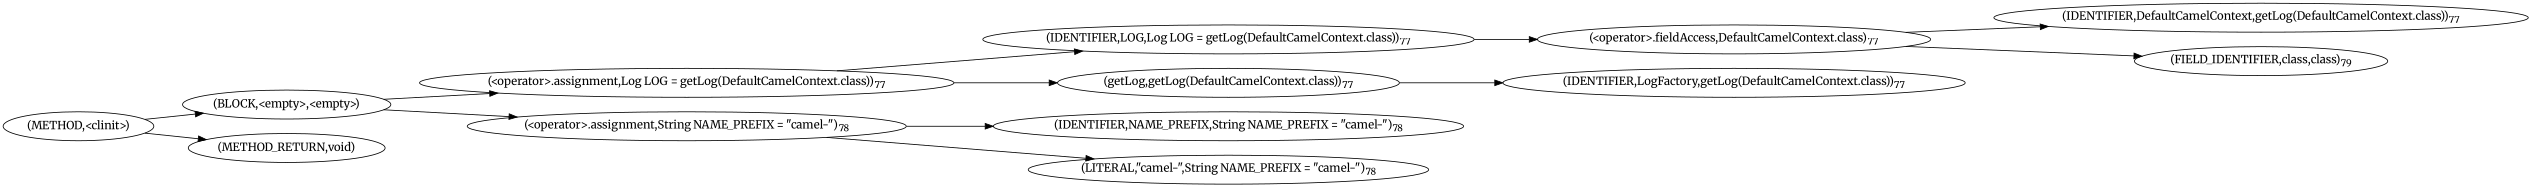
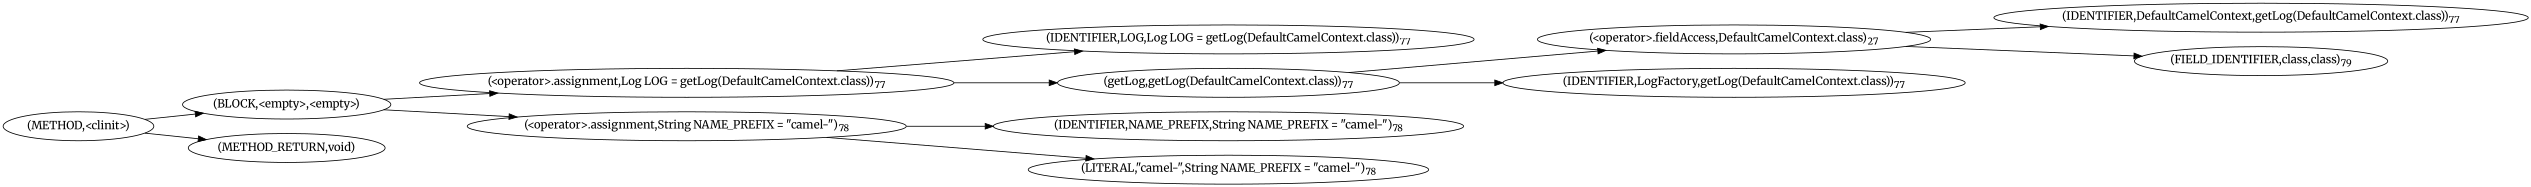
(1873, 38) -> (1873, 38)
(1502, 39) -> (1473, 62)
